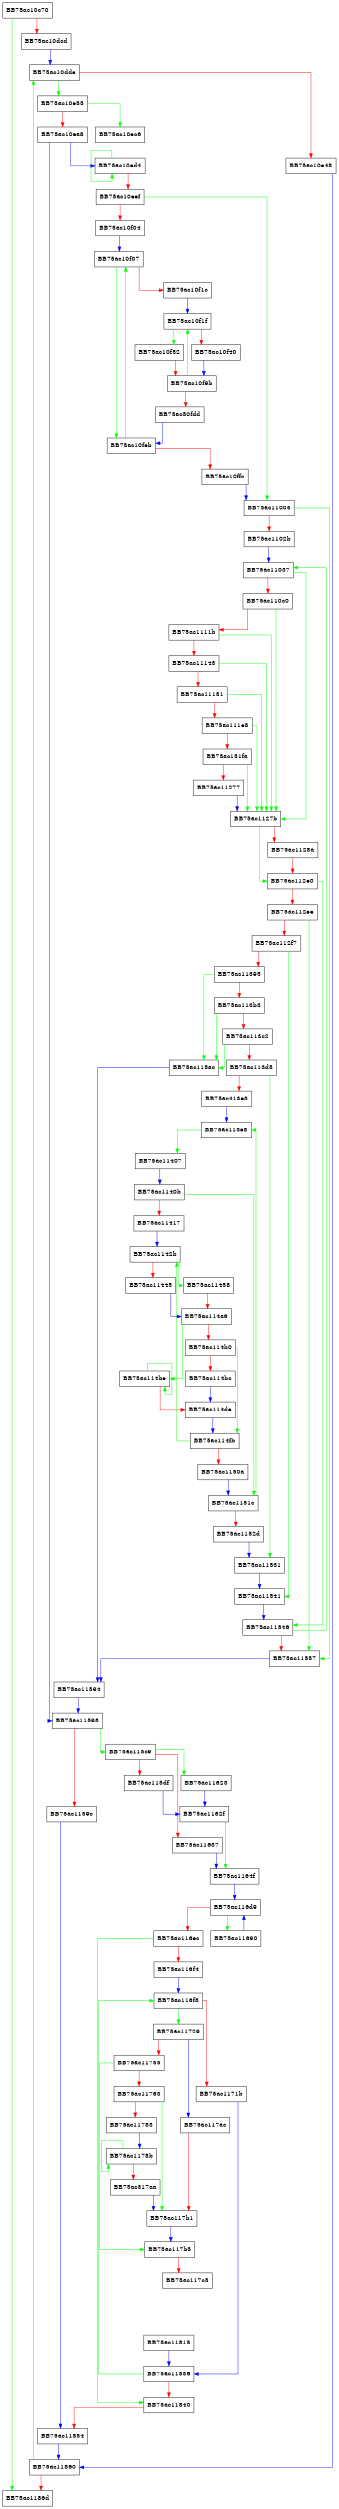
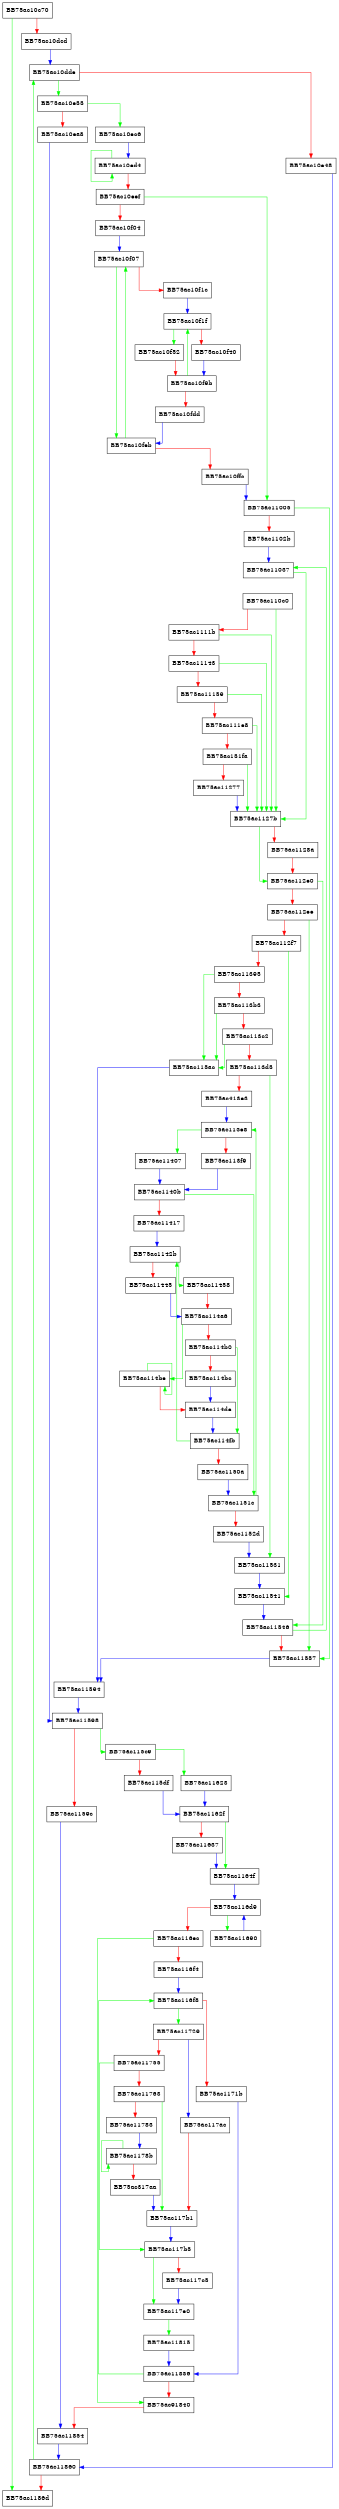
(71, 164) -> (128, 148)
(180, 415) -> (180, 415)
(268, 584) -> none
(202, 695) -> (202, 695)
none -> (226, 1161)
(178, 1783) -> (201, 1828)
none -> (169, 2312)
(169, 2405) -> (169, 2405)
